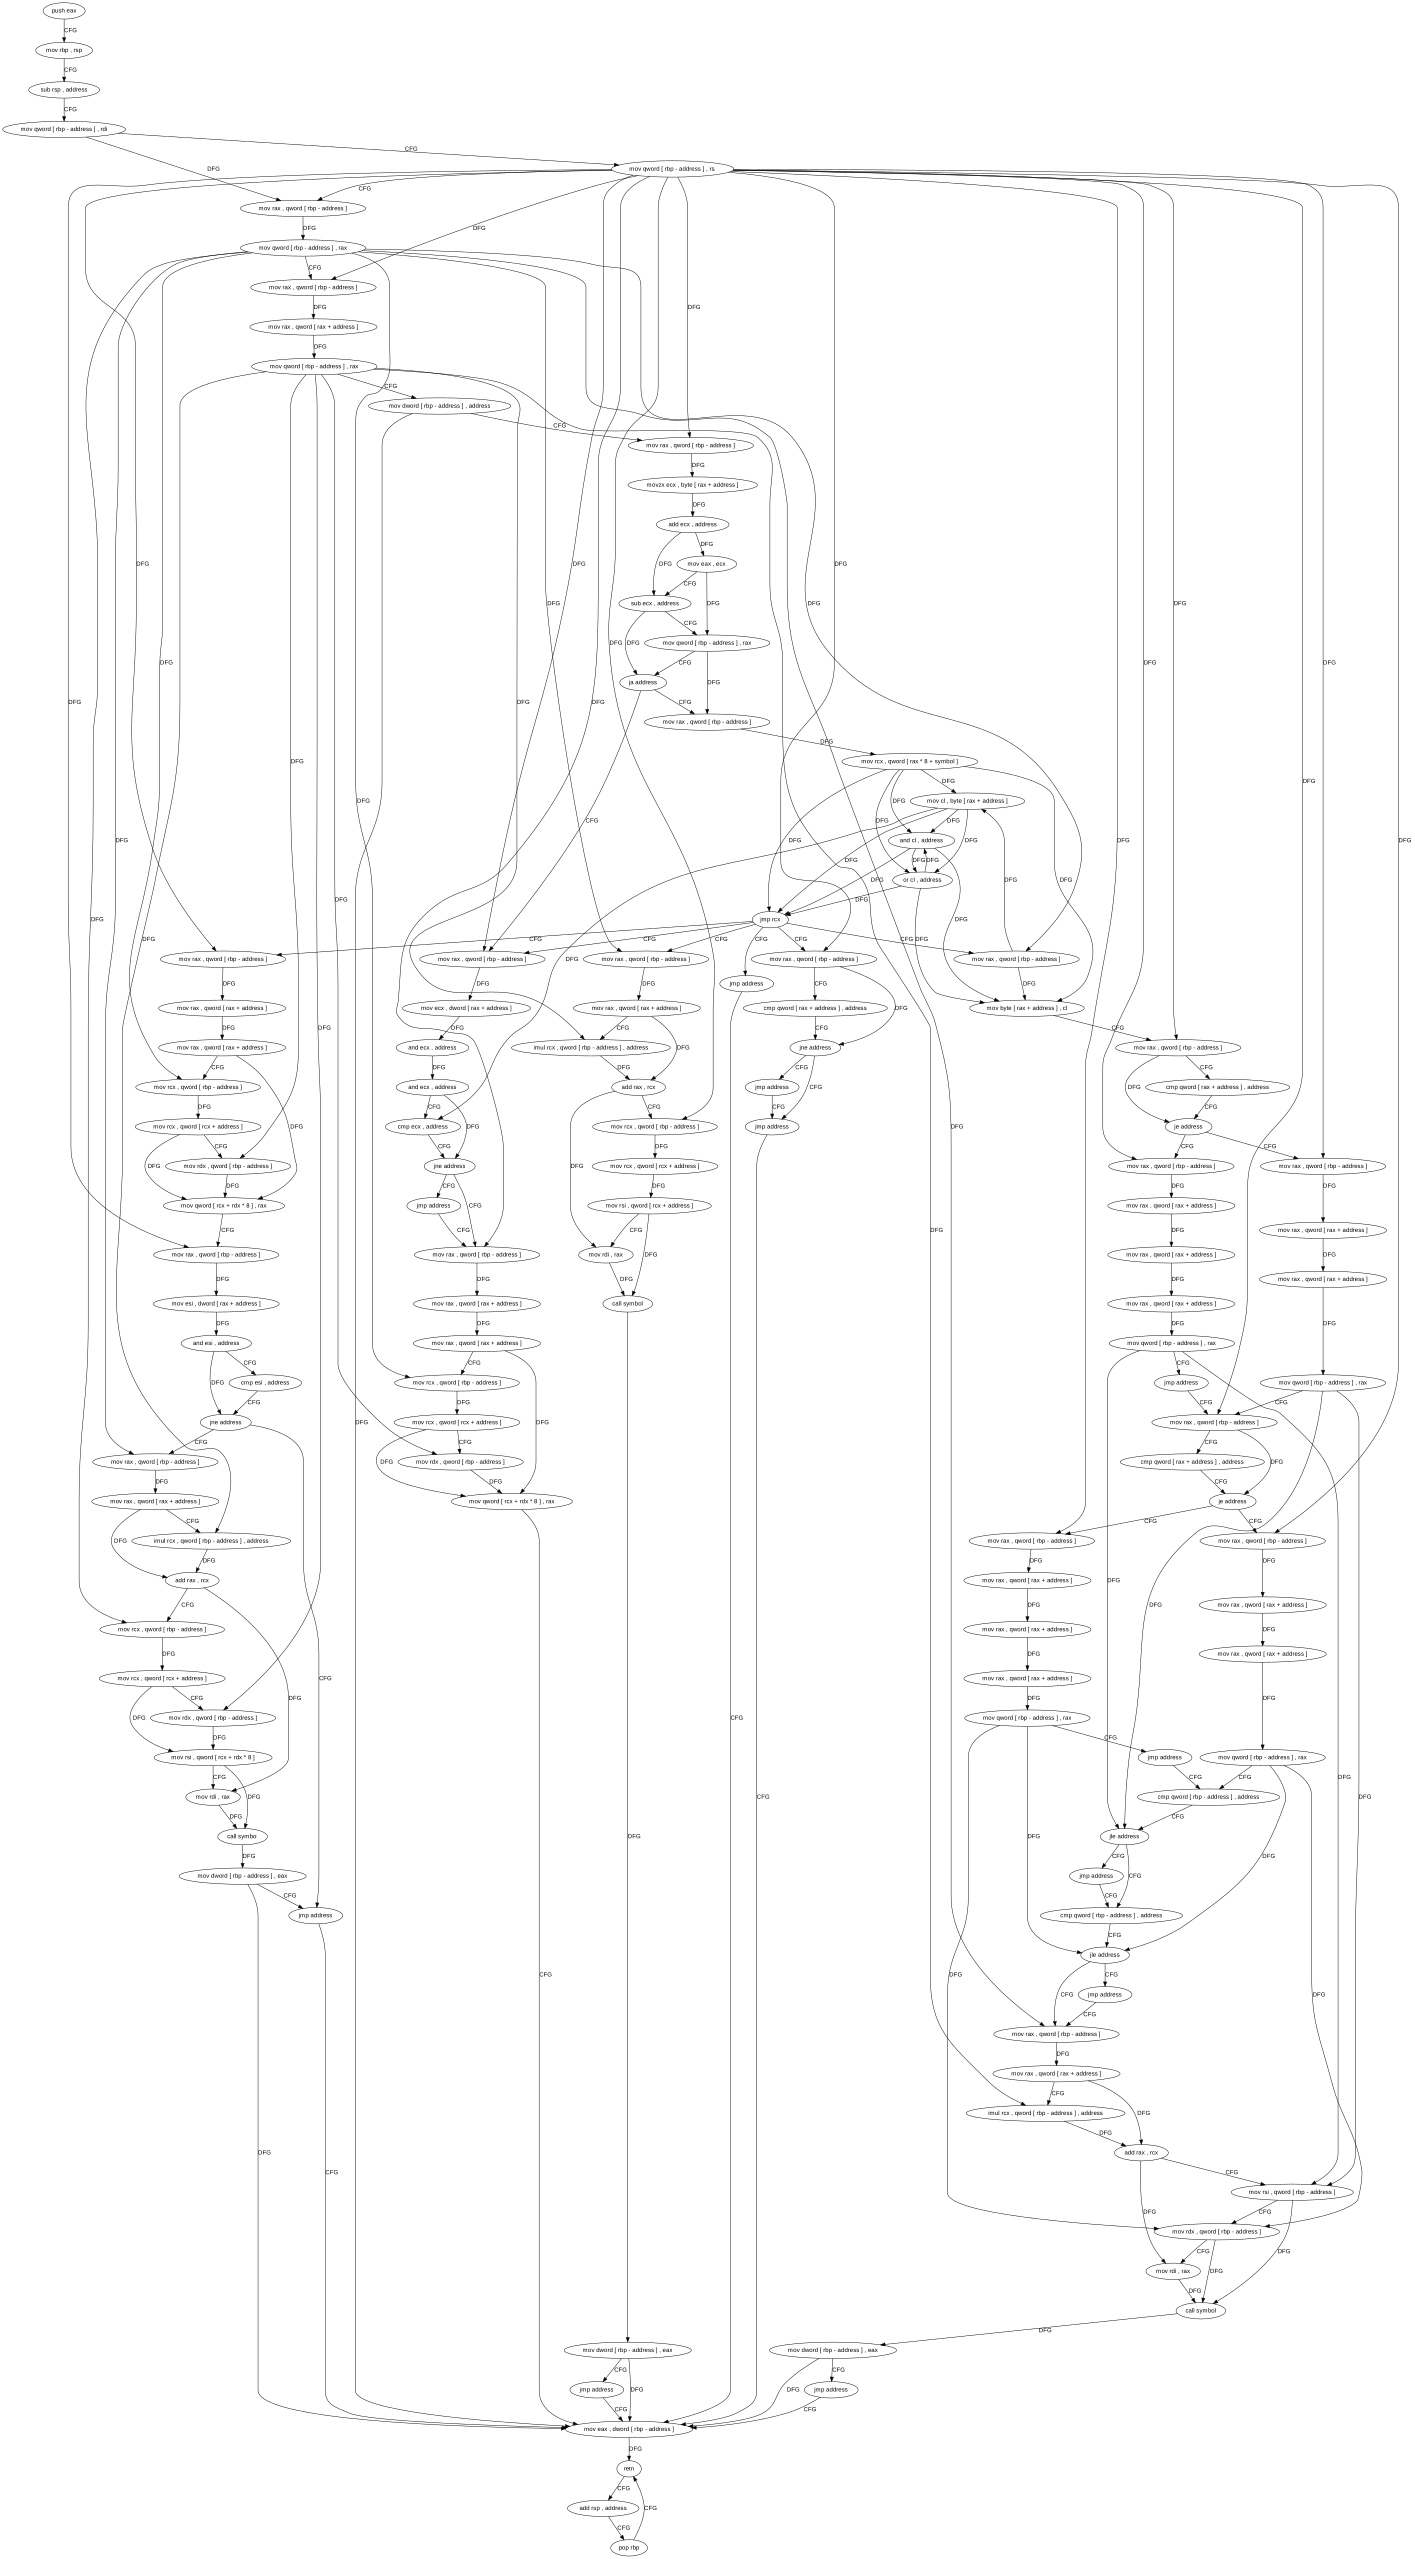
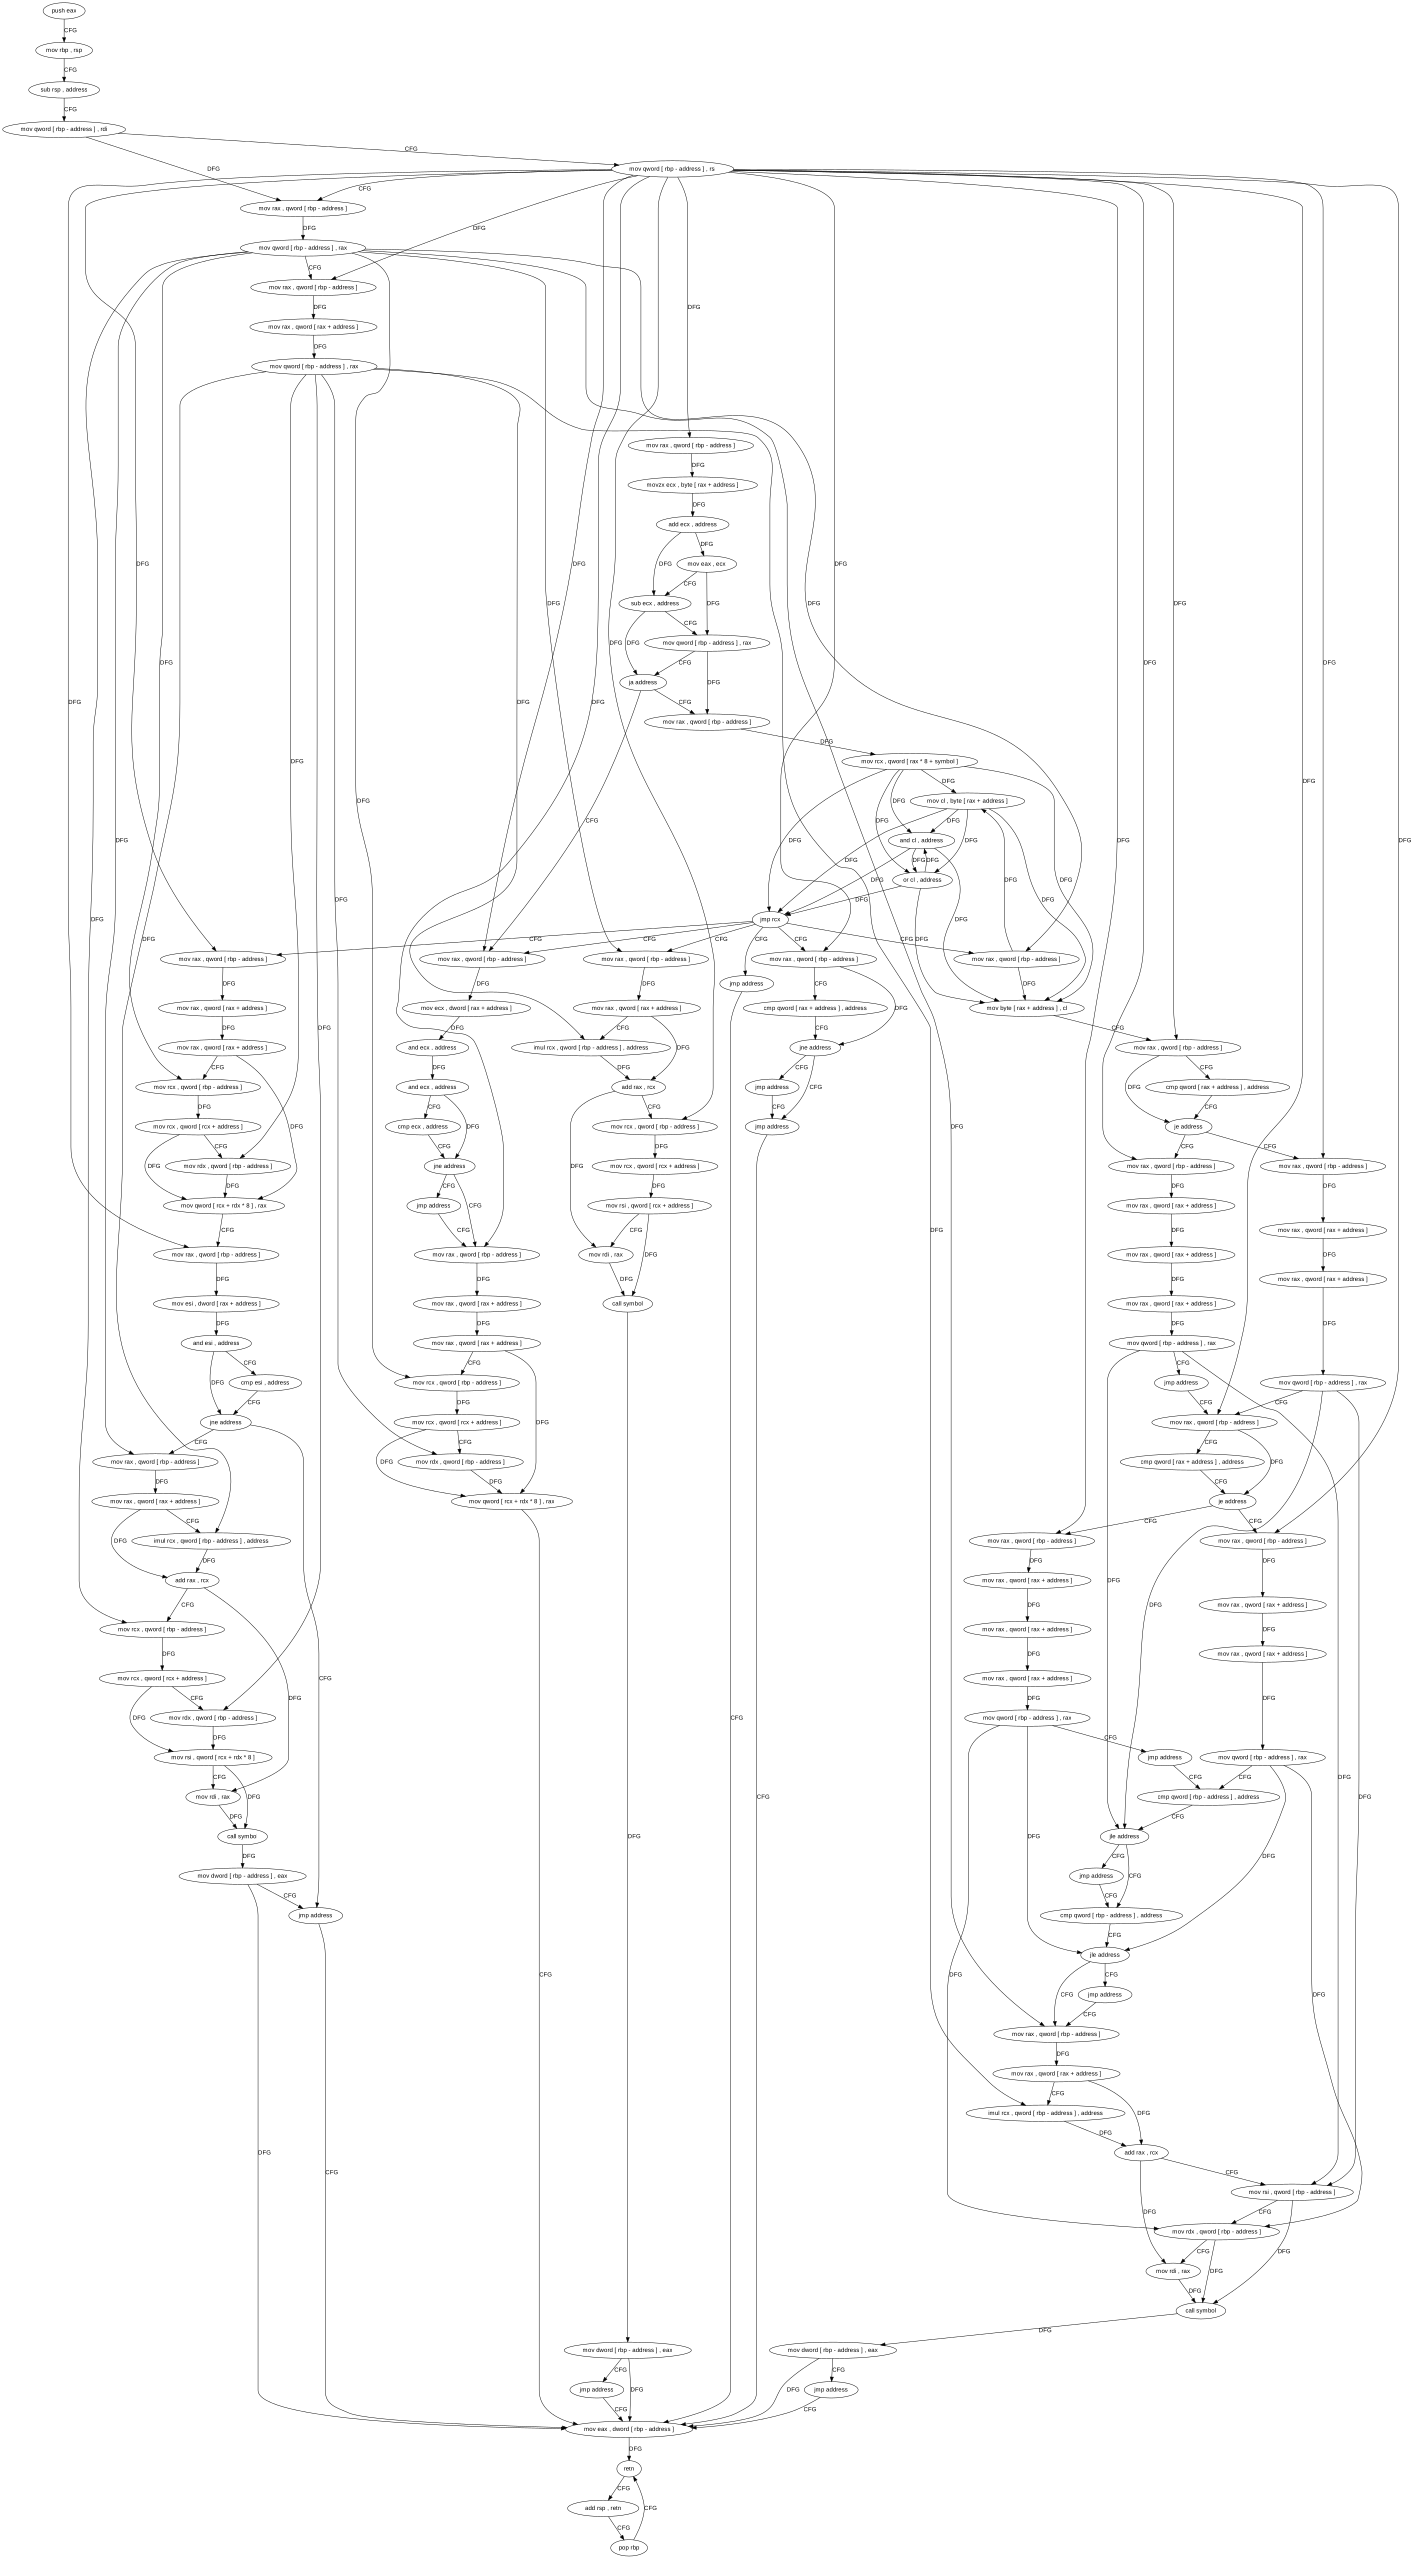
(440, 406) -> none
(642, 893) -> (1046, 910)
(603, 2508) -> (603, 2508)
